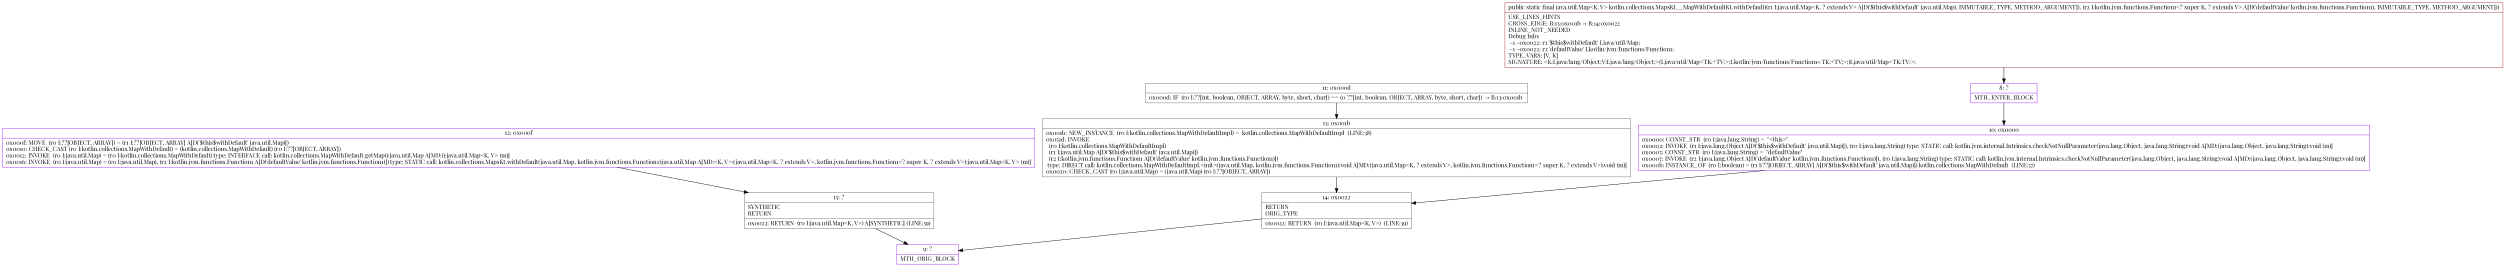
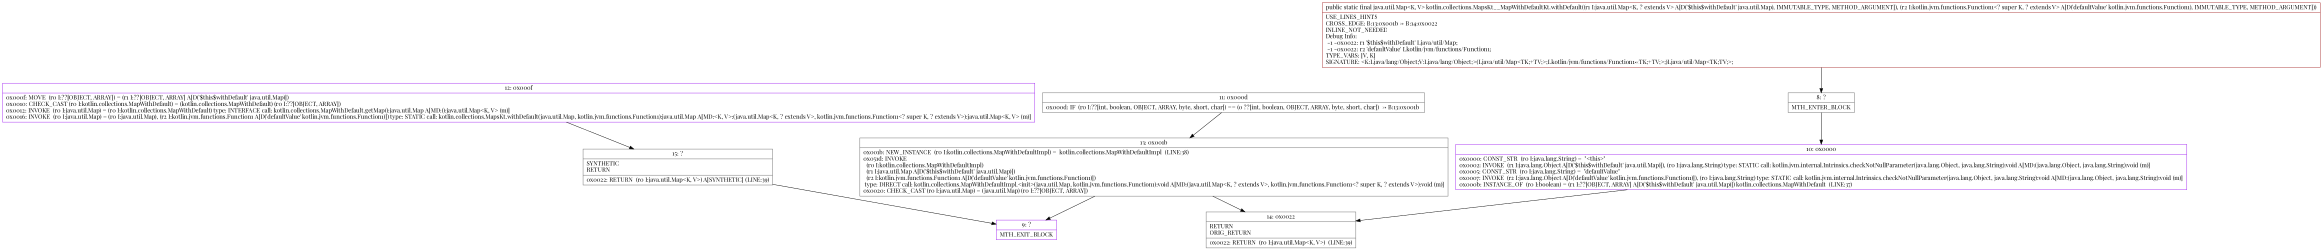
(2004, 93) -> (1821, 103)
(1281, 214) -> (1230, 233)
(1112, 235) -> (1072, 207)
(928, 259) -> (1026, 235)
